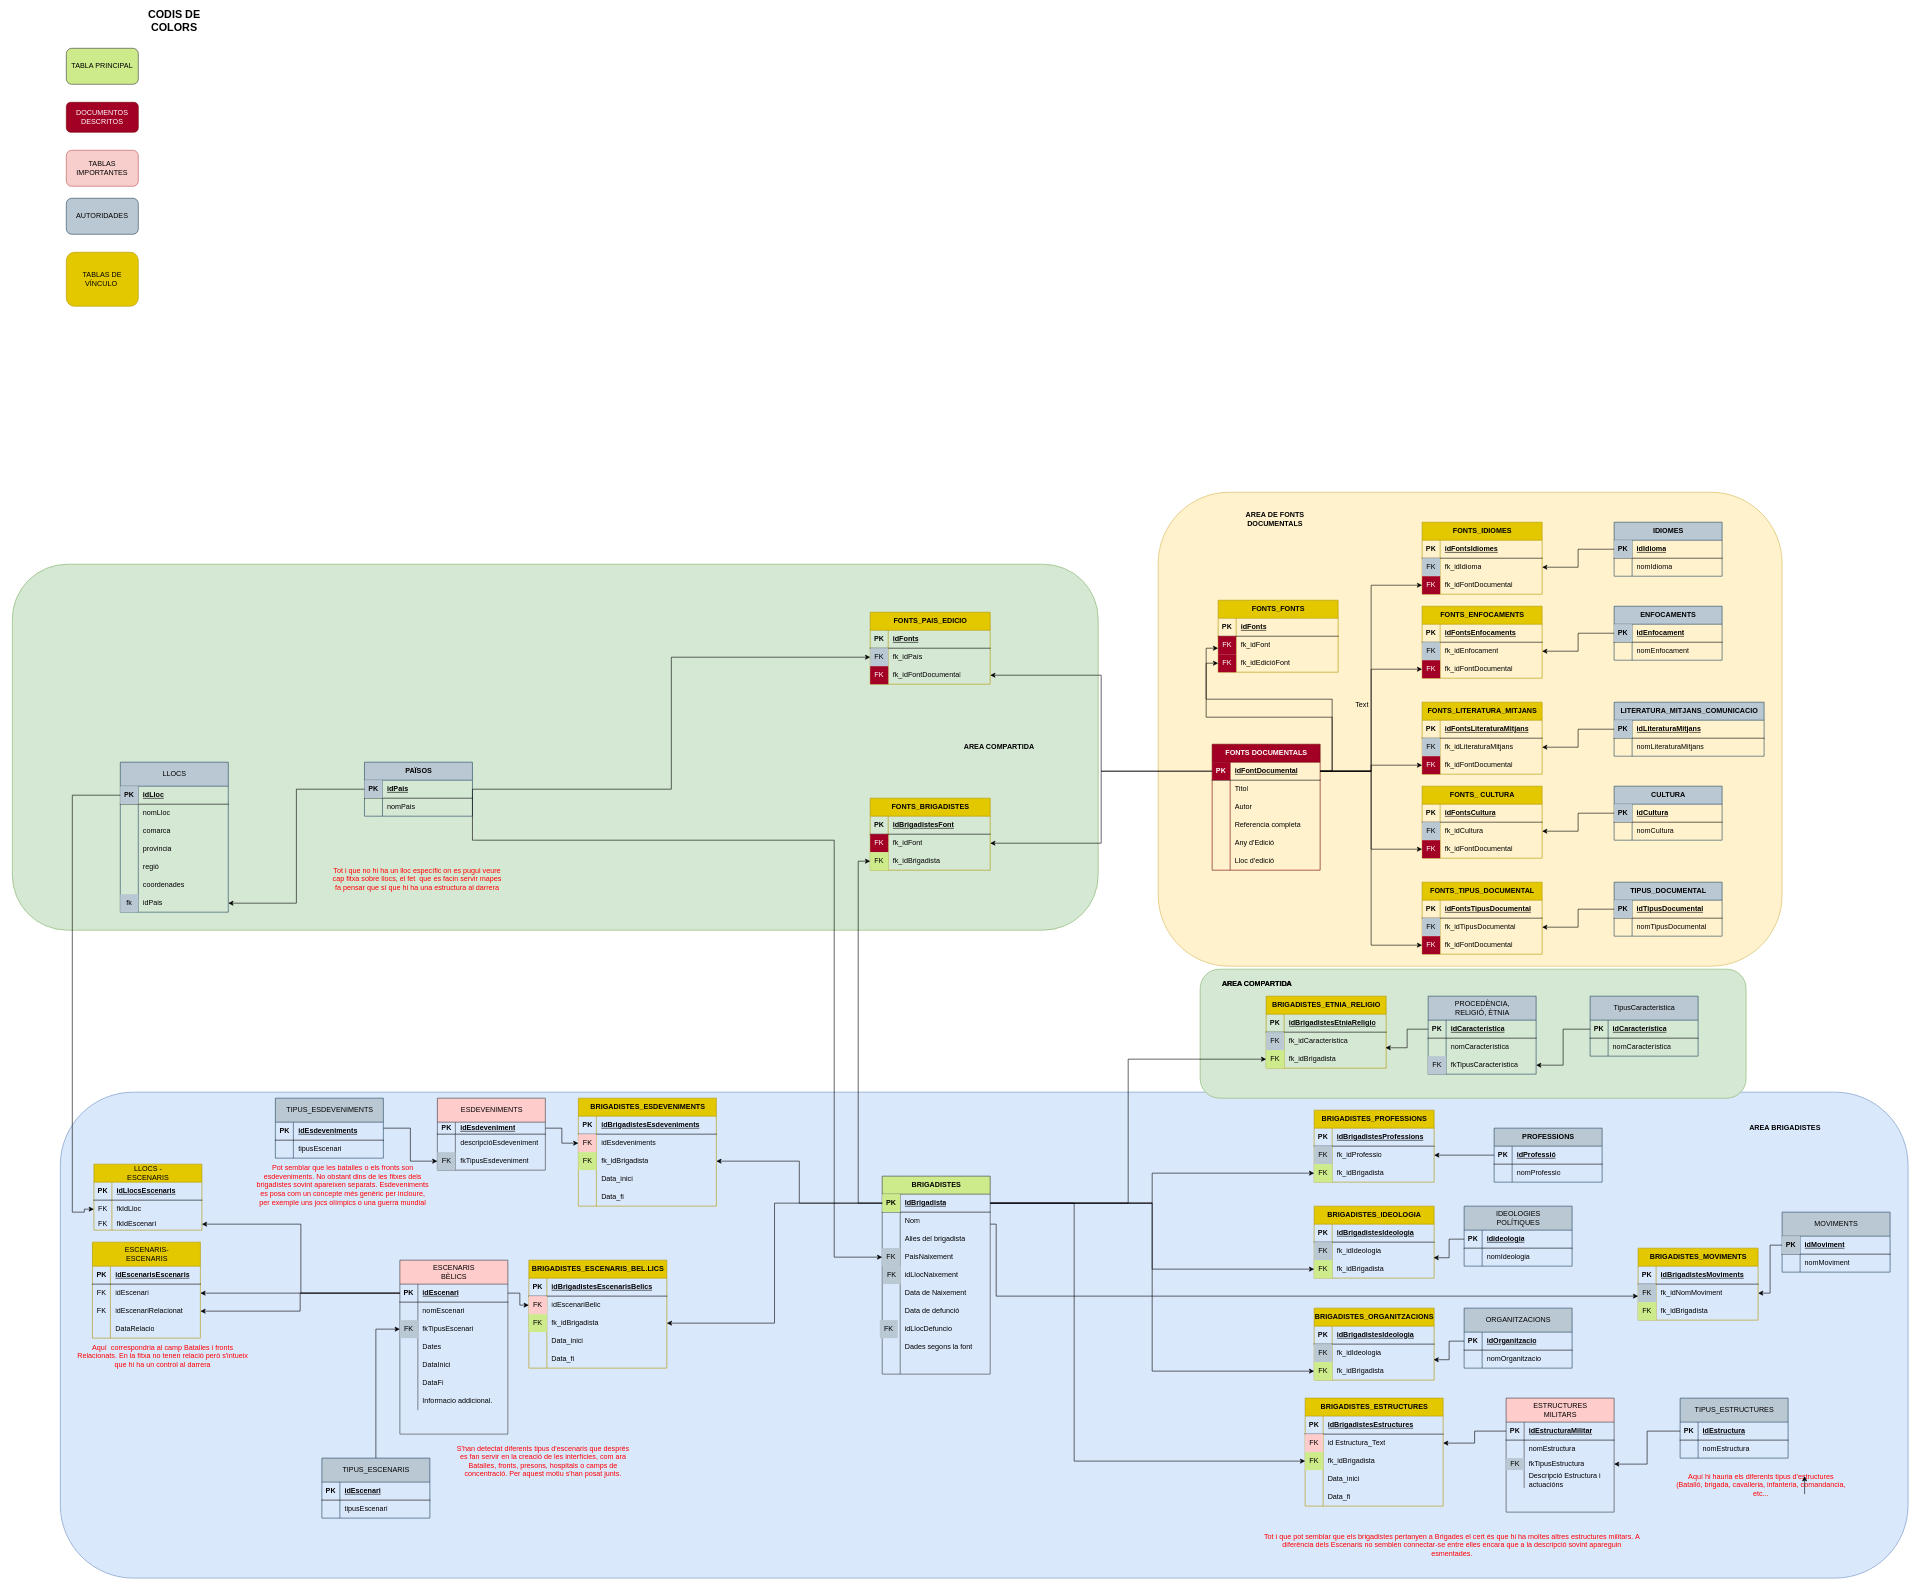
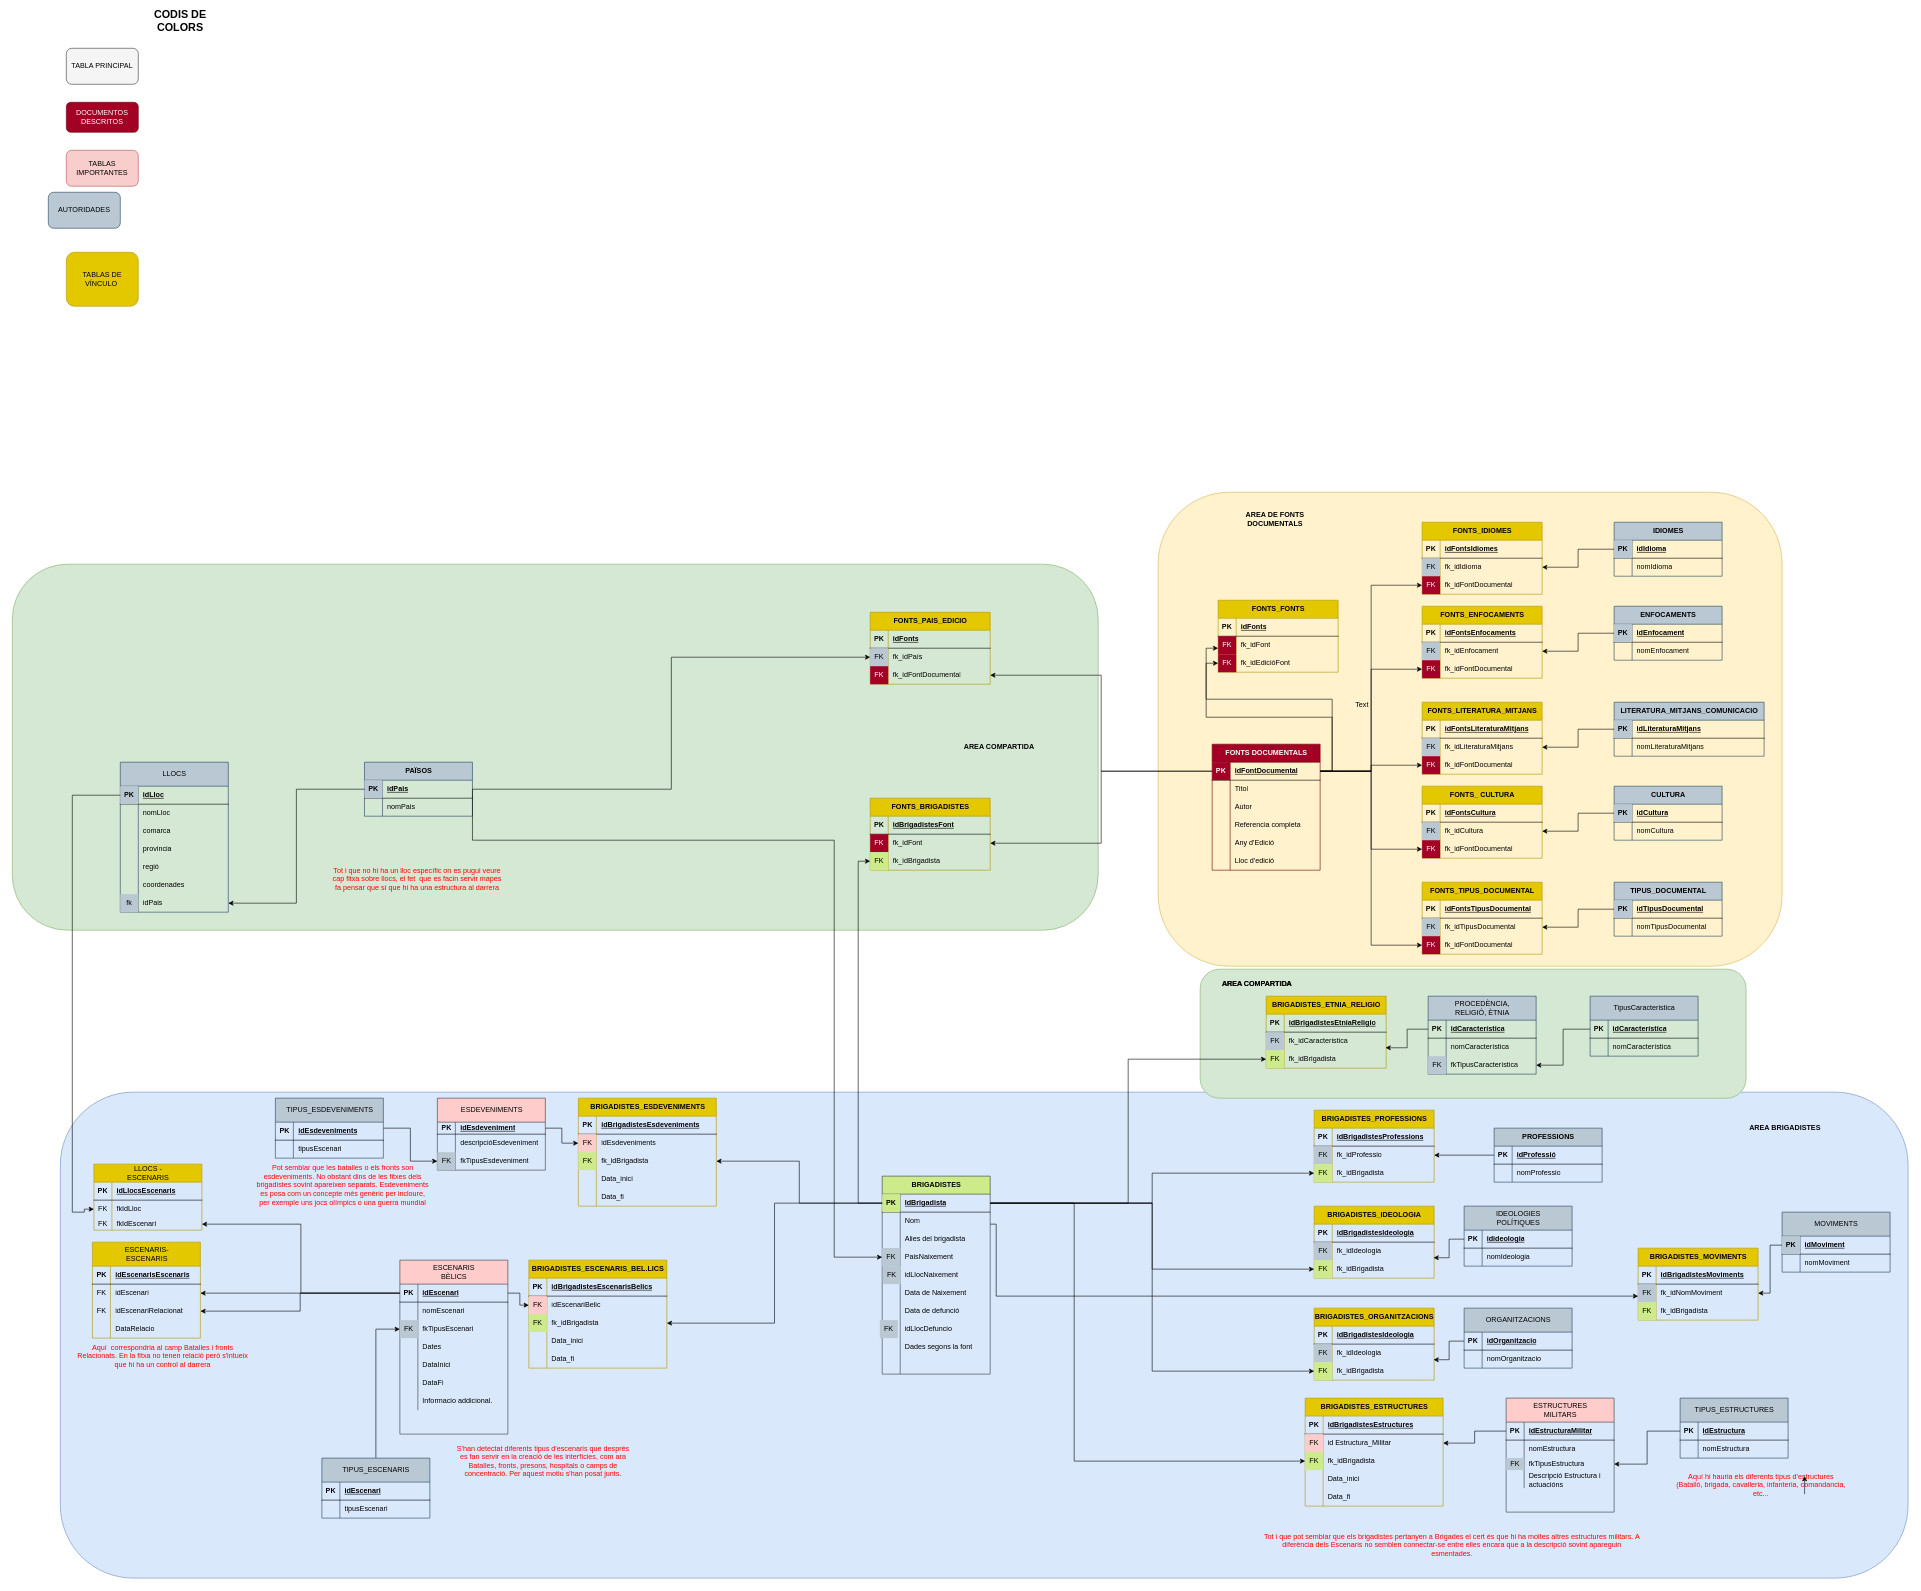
(174, 21) -> (180, 21)
(102, 66) -> (102, 66)
(102, 216) -> (84, 210)
(1363, 1443) -> (1366, 1443)
